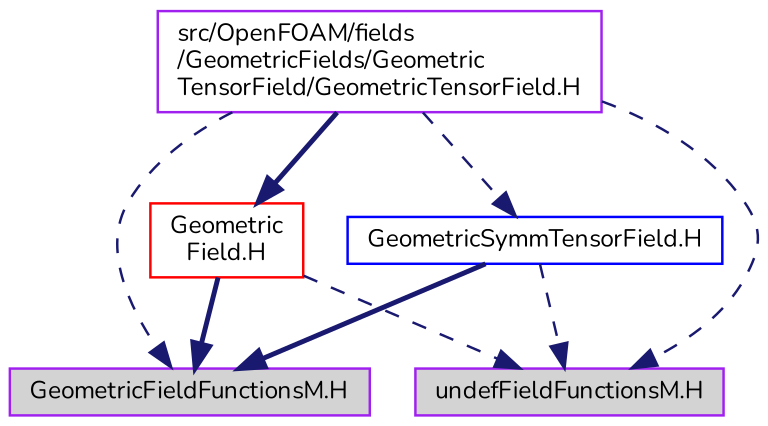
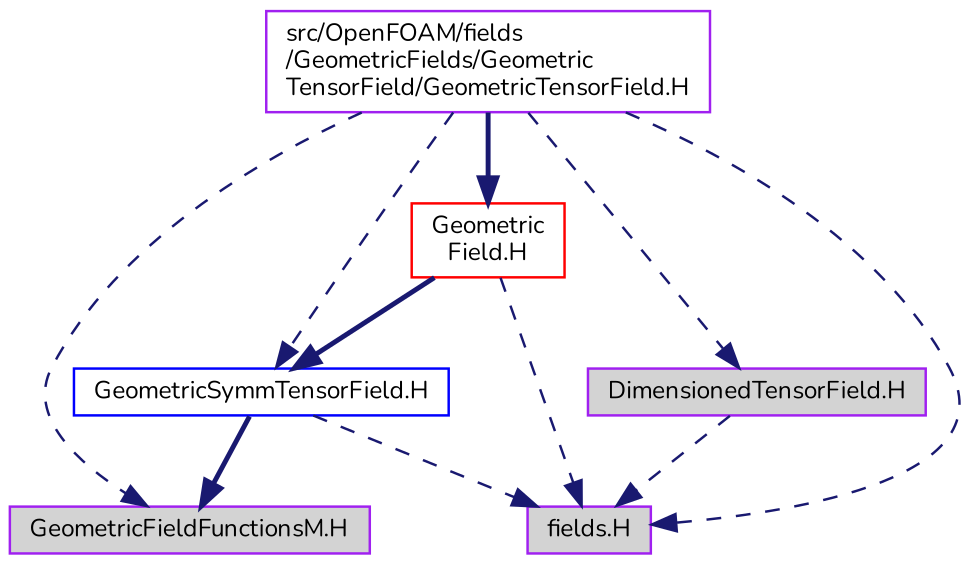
(210, 311) -> (375, 316)
(569, 392) -> (589, 530)
none -> (757, 392)
